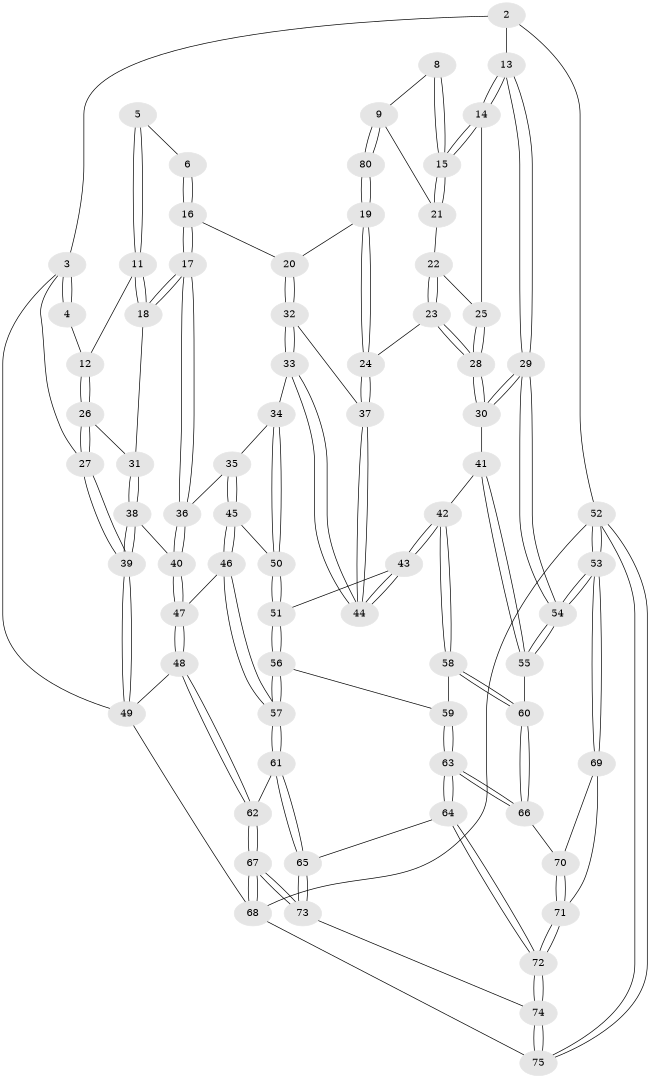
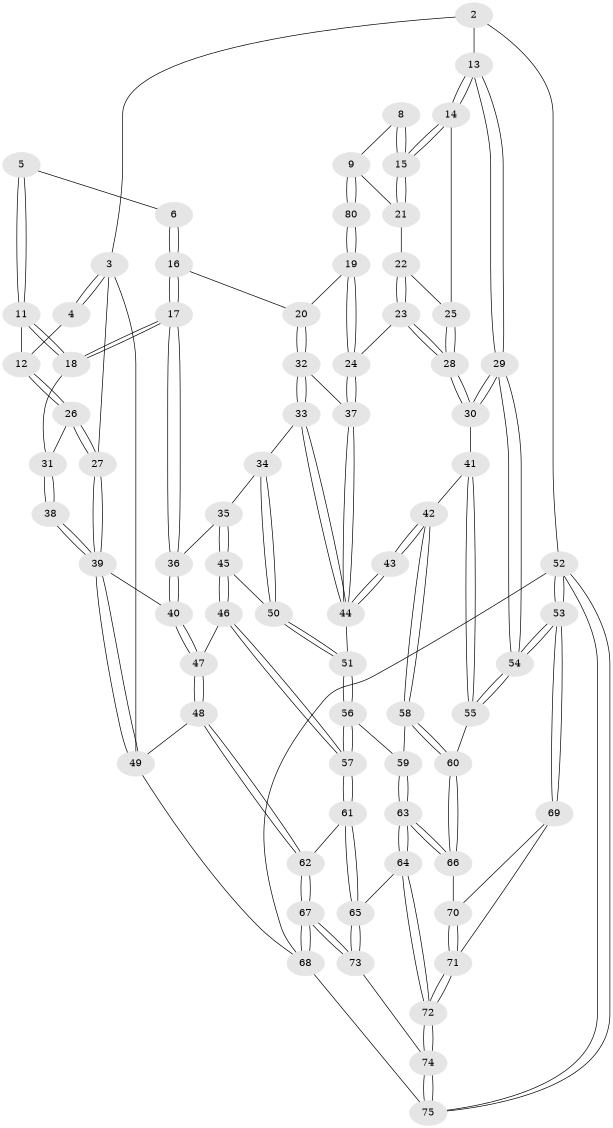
(155, 539) -> (131, 586)
(333, 592) -> (347, 639)
